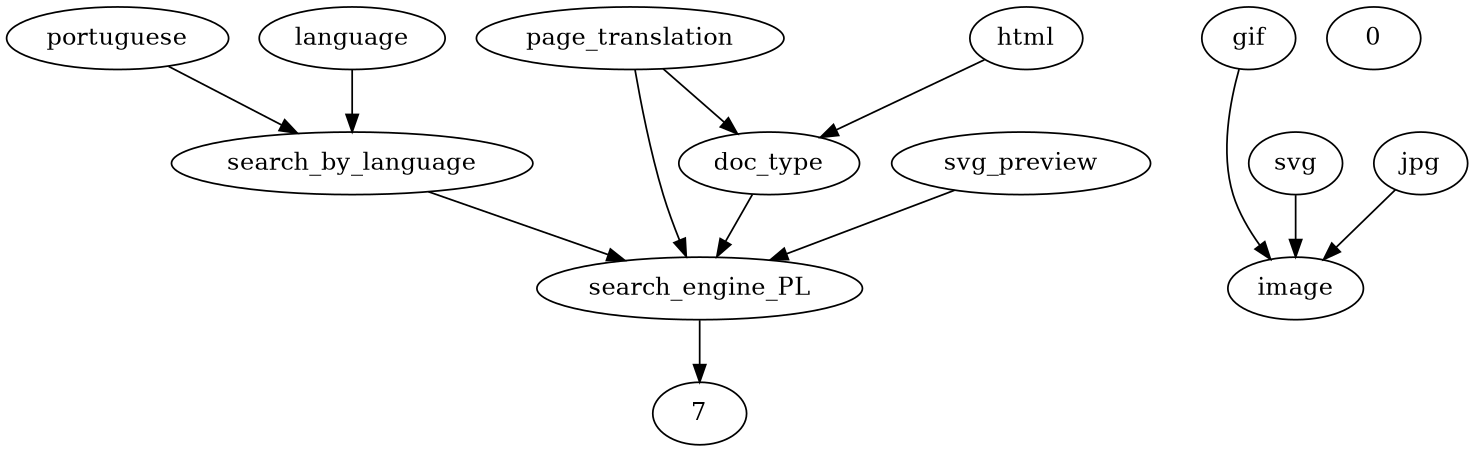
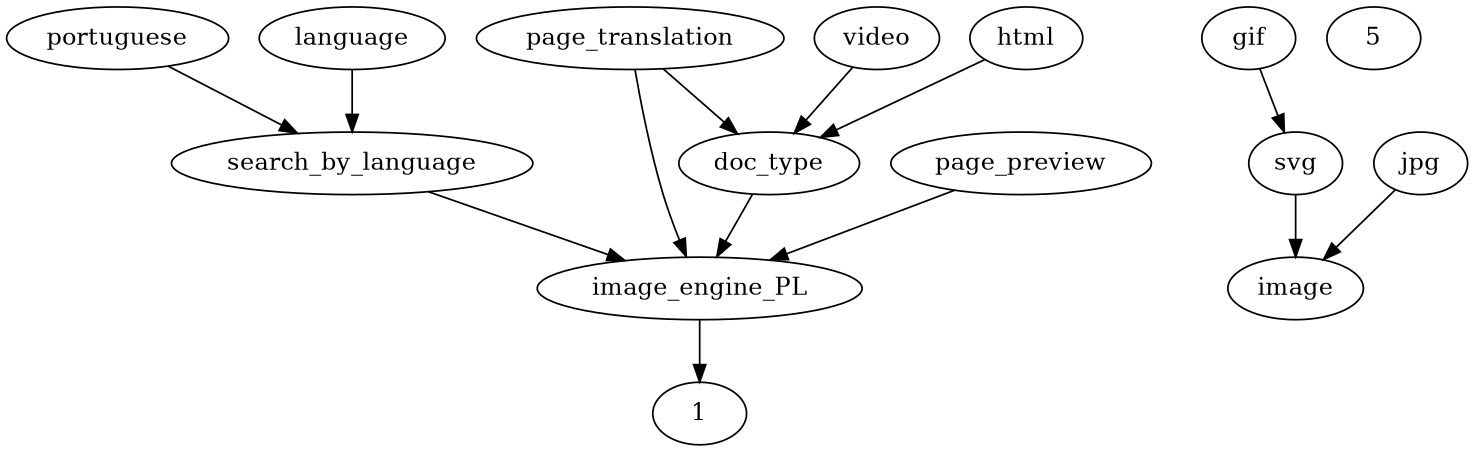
none -> (877, 38)
(1374, 38) -> (1374, 38)
(1227, 160) -> (1269, 92)
(1021, 163) -> (1021, 163)
(700, 288) -> (700, 288)
(700, 414) -> (700, 414)
